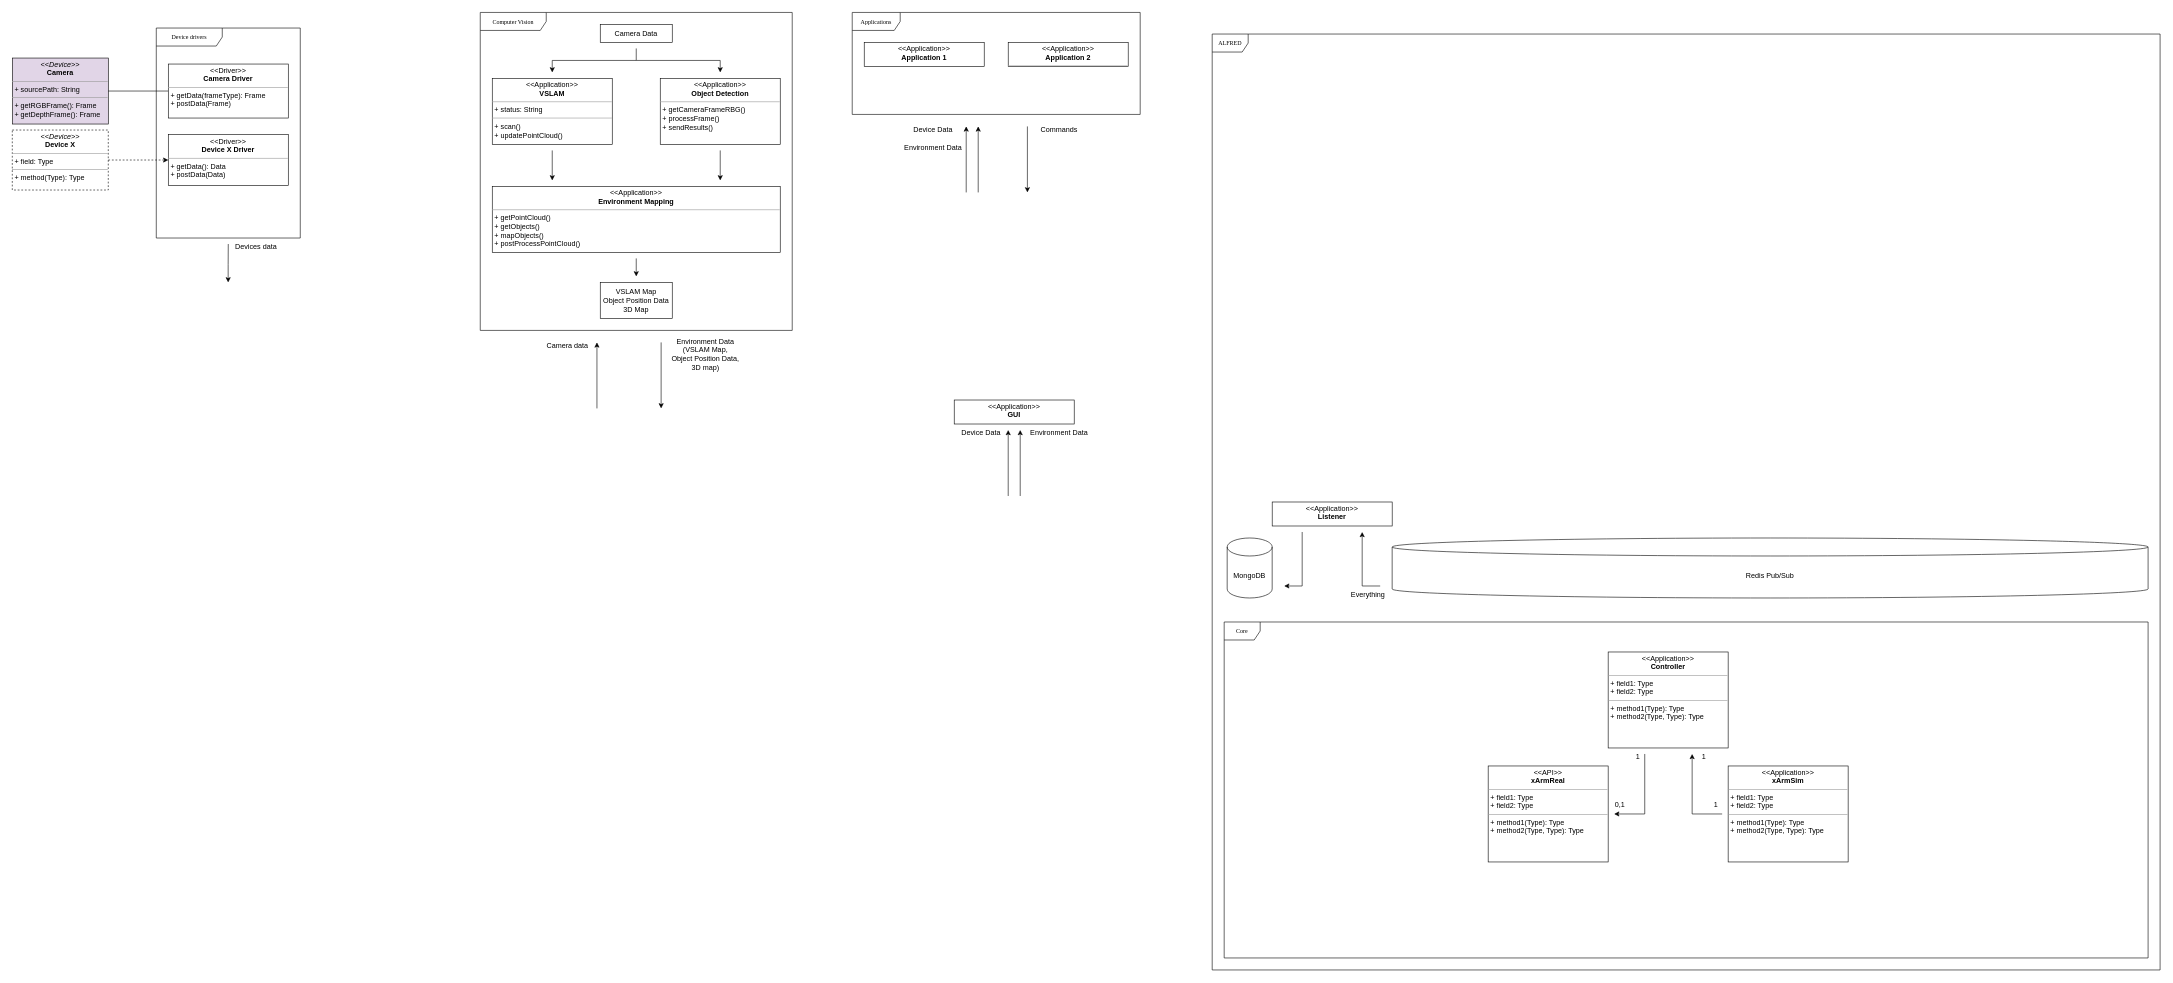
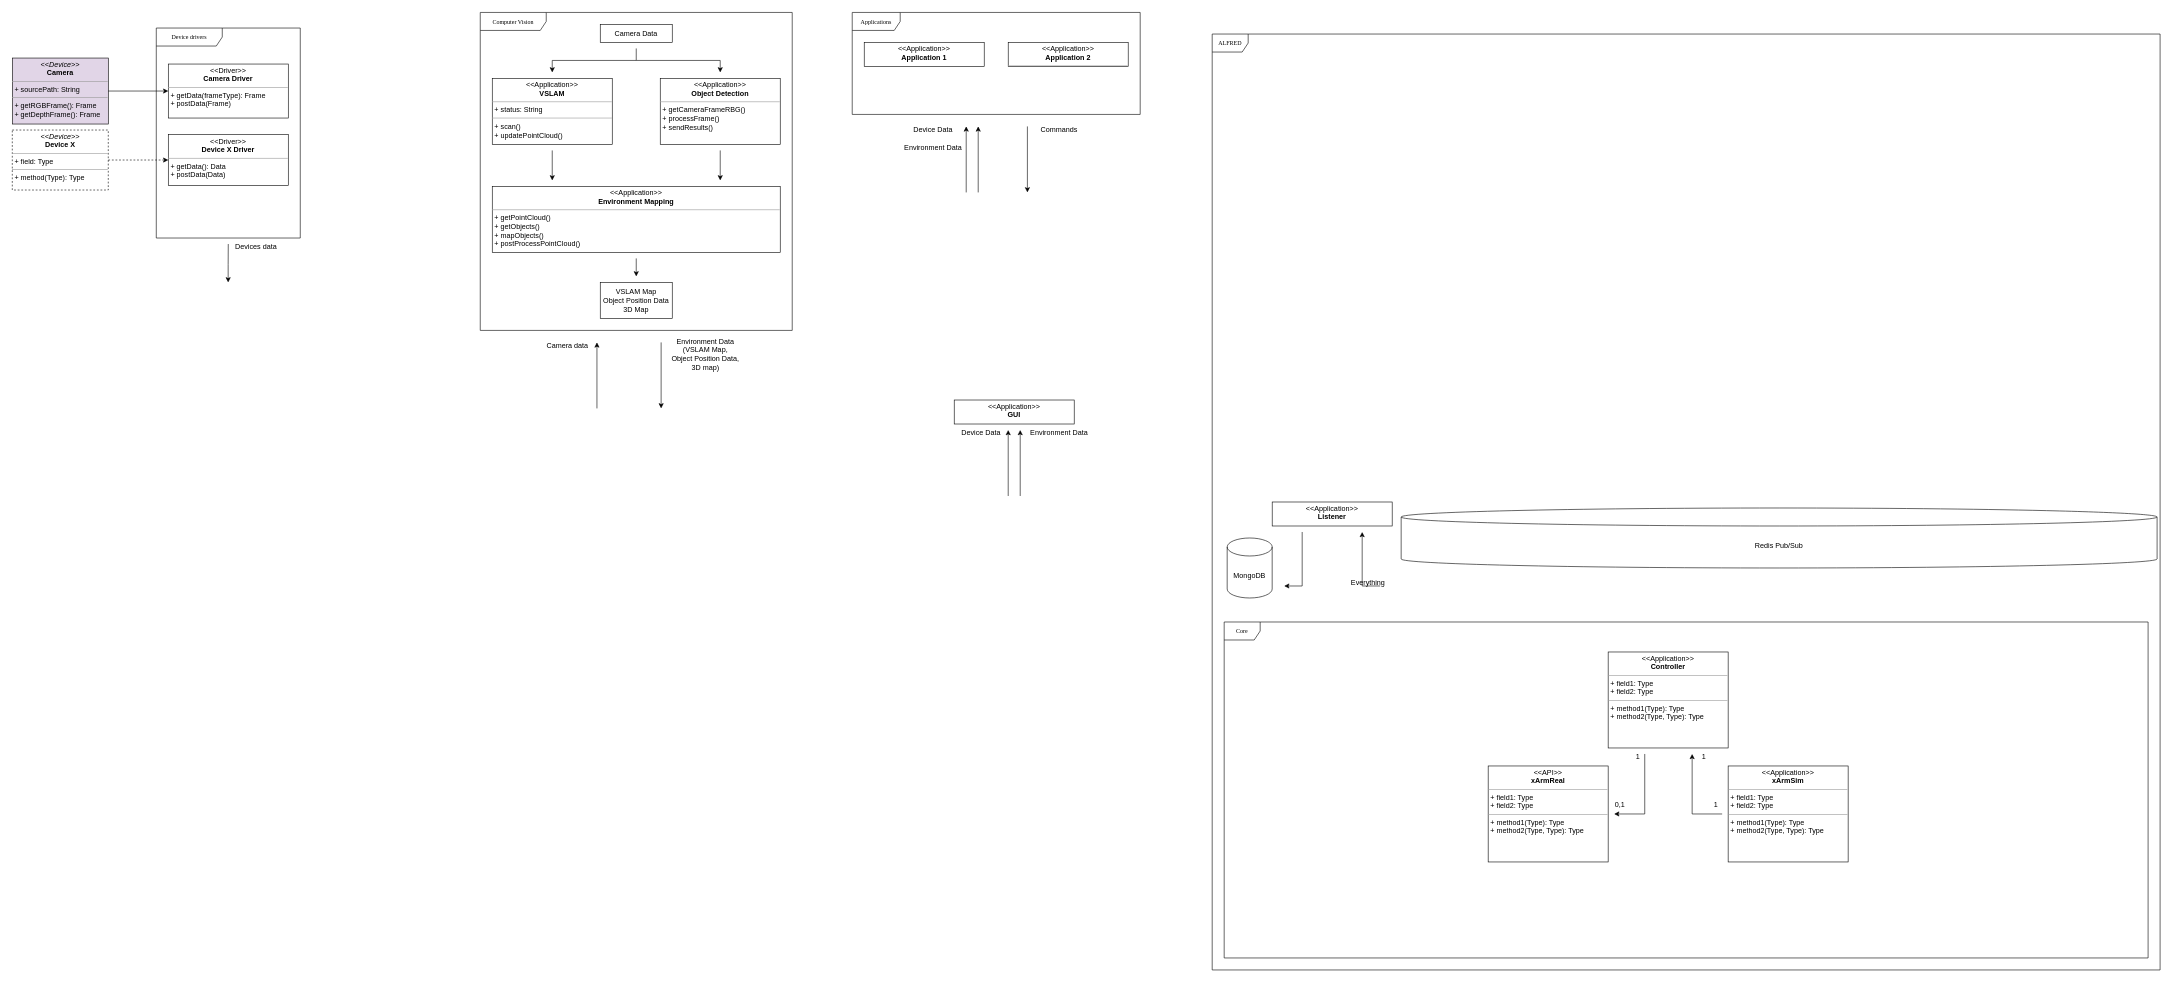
(164, 91) -> (162, 91)
(1770, 568) -> (1779, 538)
(1368, 595) -> (1368, 583)
